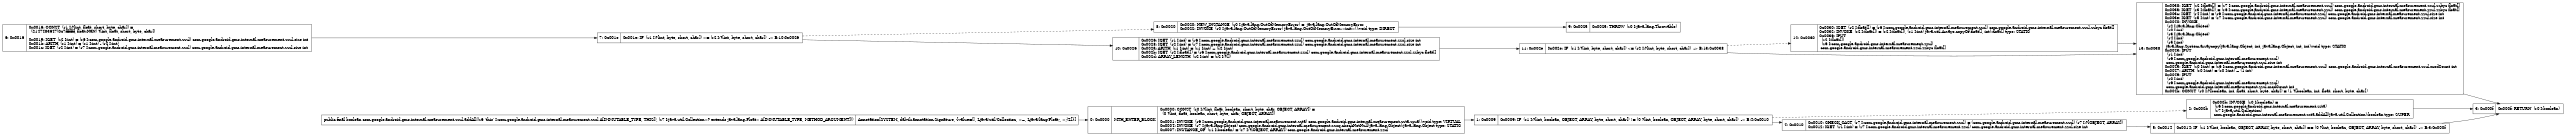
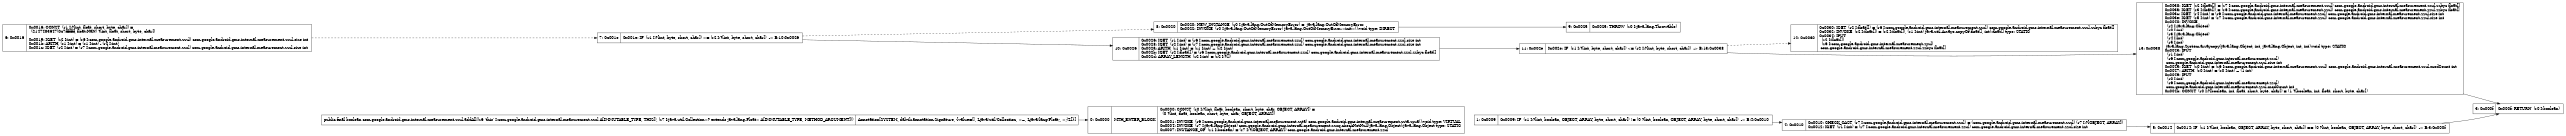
(1834, 36) -> (1834, 36)
(453, 38) -> (453, 38)
(2126, 43) -> none
(2300, 109) -> none
(1468, 120) -> none
